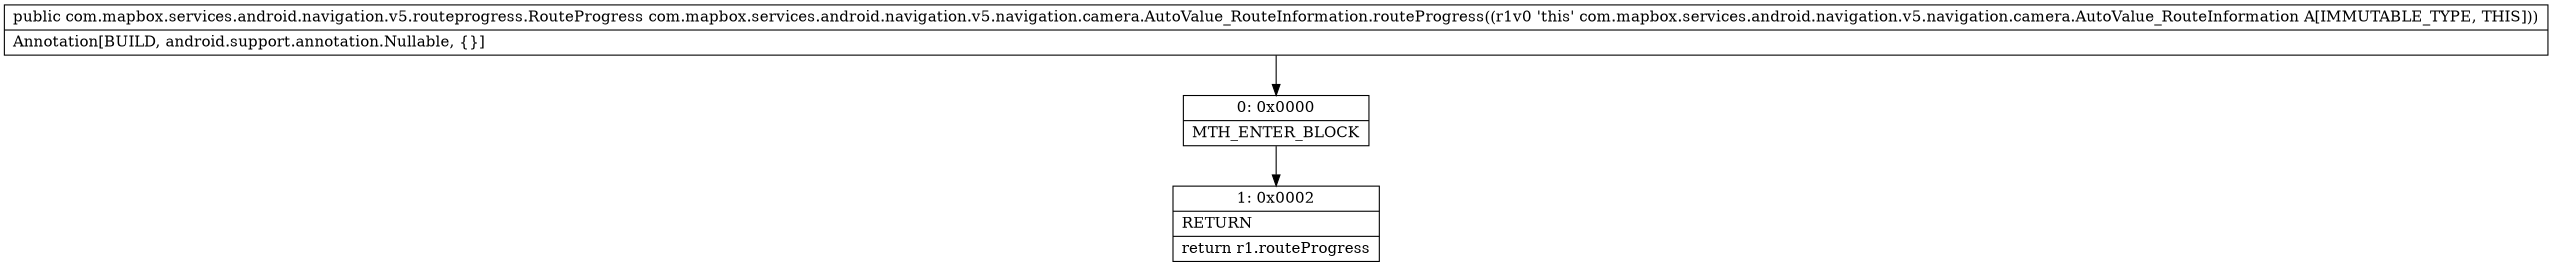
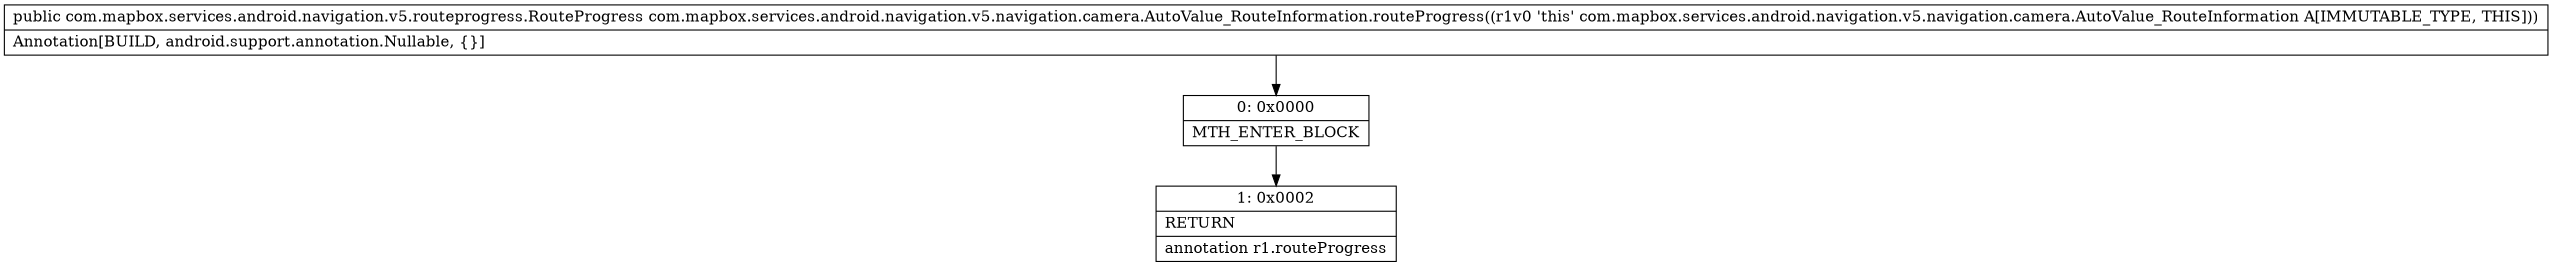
(1276, 248) -> (1276, 248)
